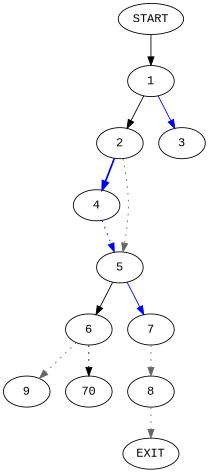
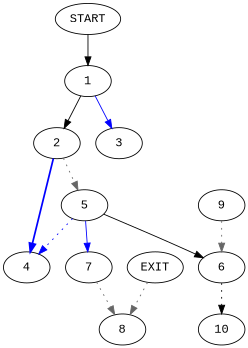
(107, 232) -> (59, 233)
(61, 357) -> (222, 232)
(89, 392) -> (222, 329)
(151, 418) -> (141, 295)
